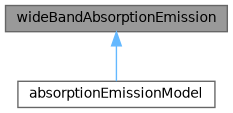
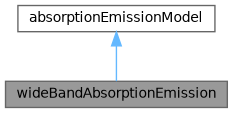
(116, 64) -> (116, 64)
